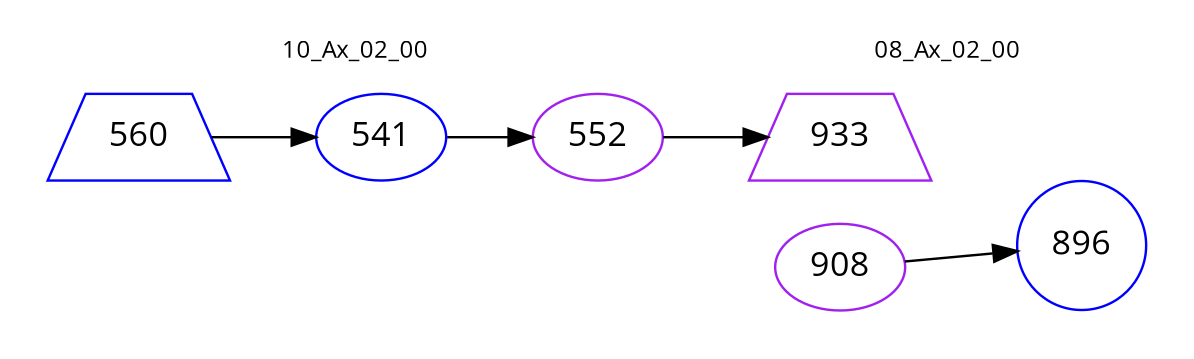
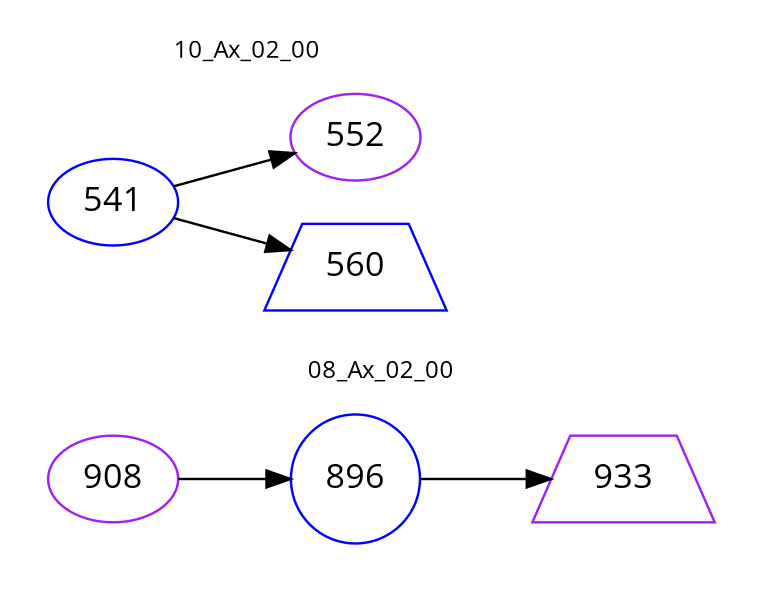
(251, 137) -> (220, 231)
(703, 137) -> (473, 479)
